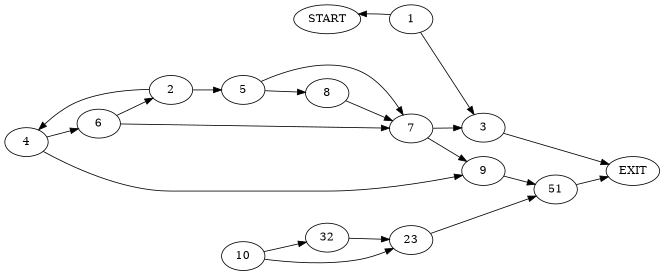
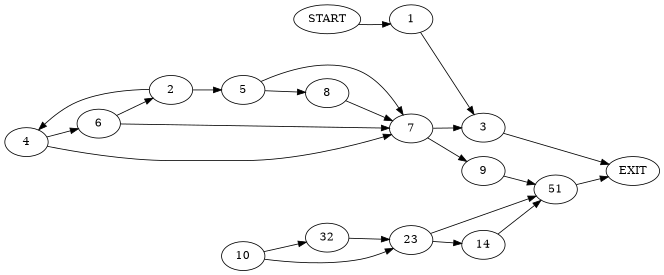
(379, 14) -> (370, 25)
(246, 191) -> (216, 161)
none -> (483, 245)
